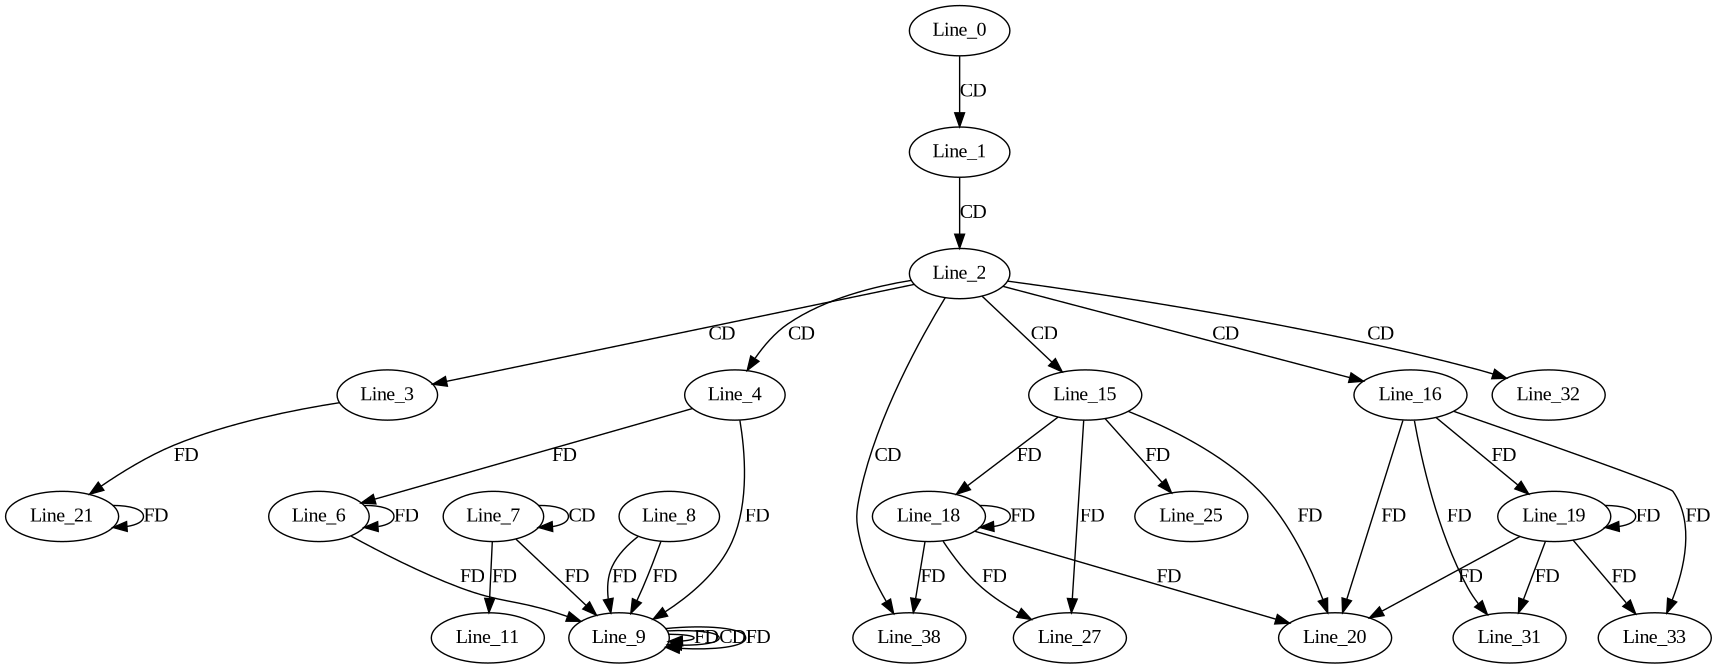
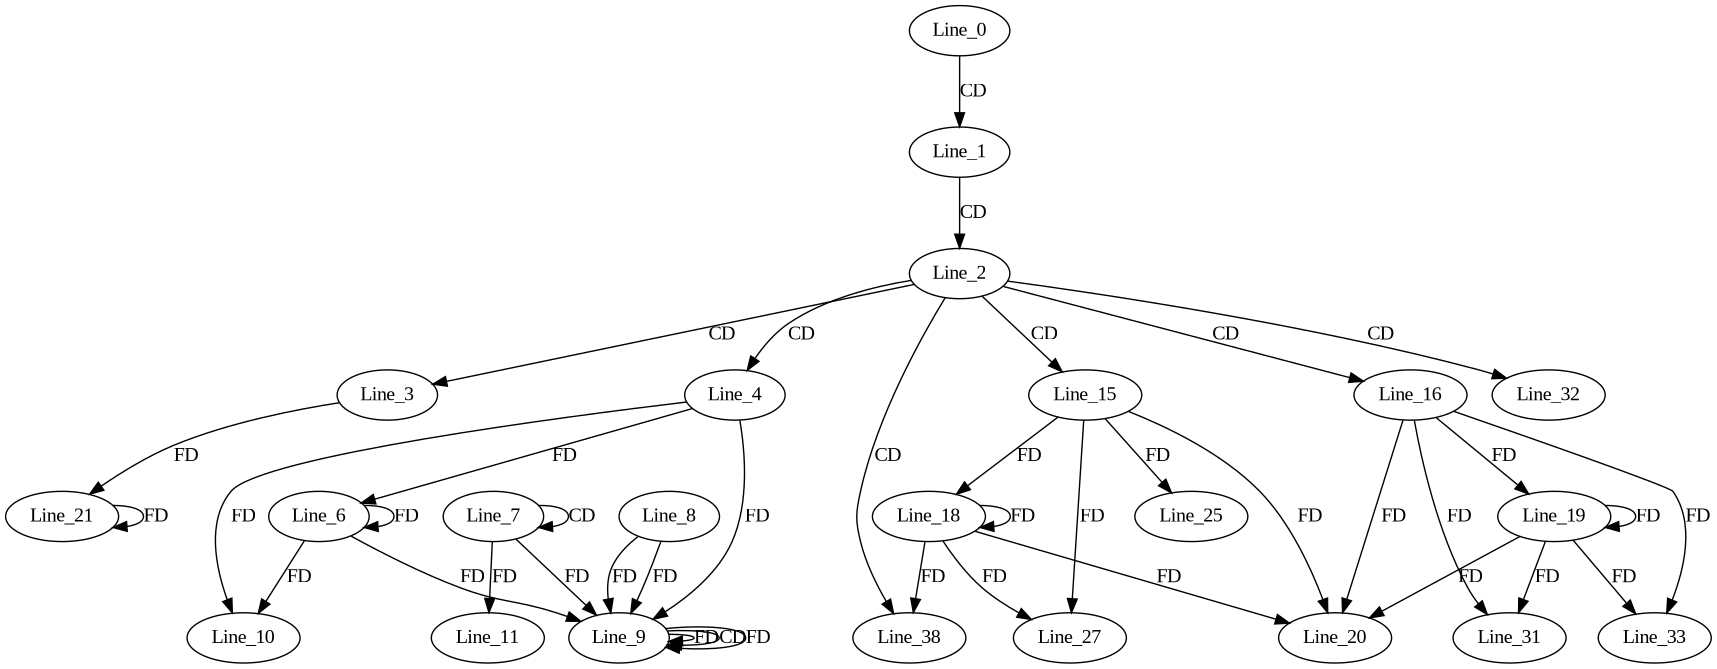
none -> (244, 638)
